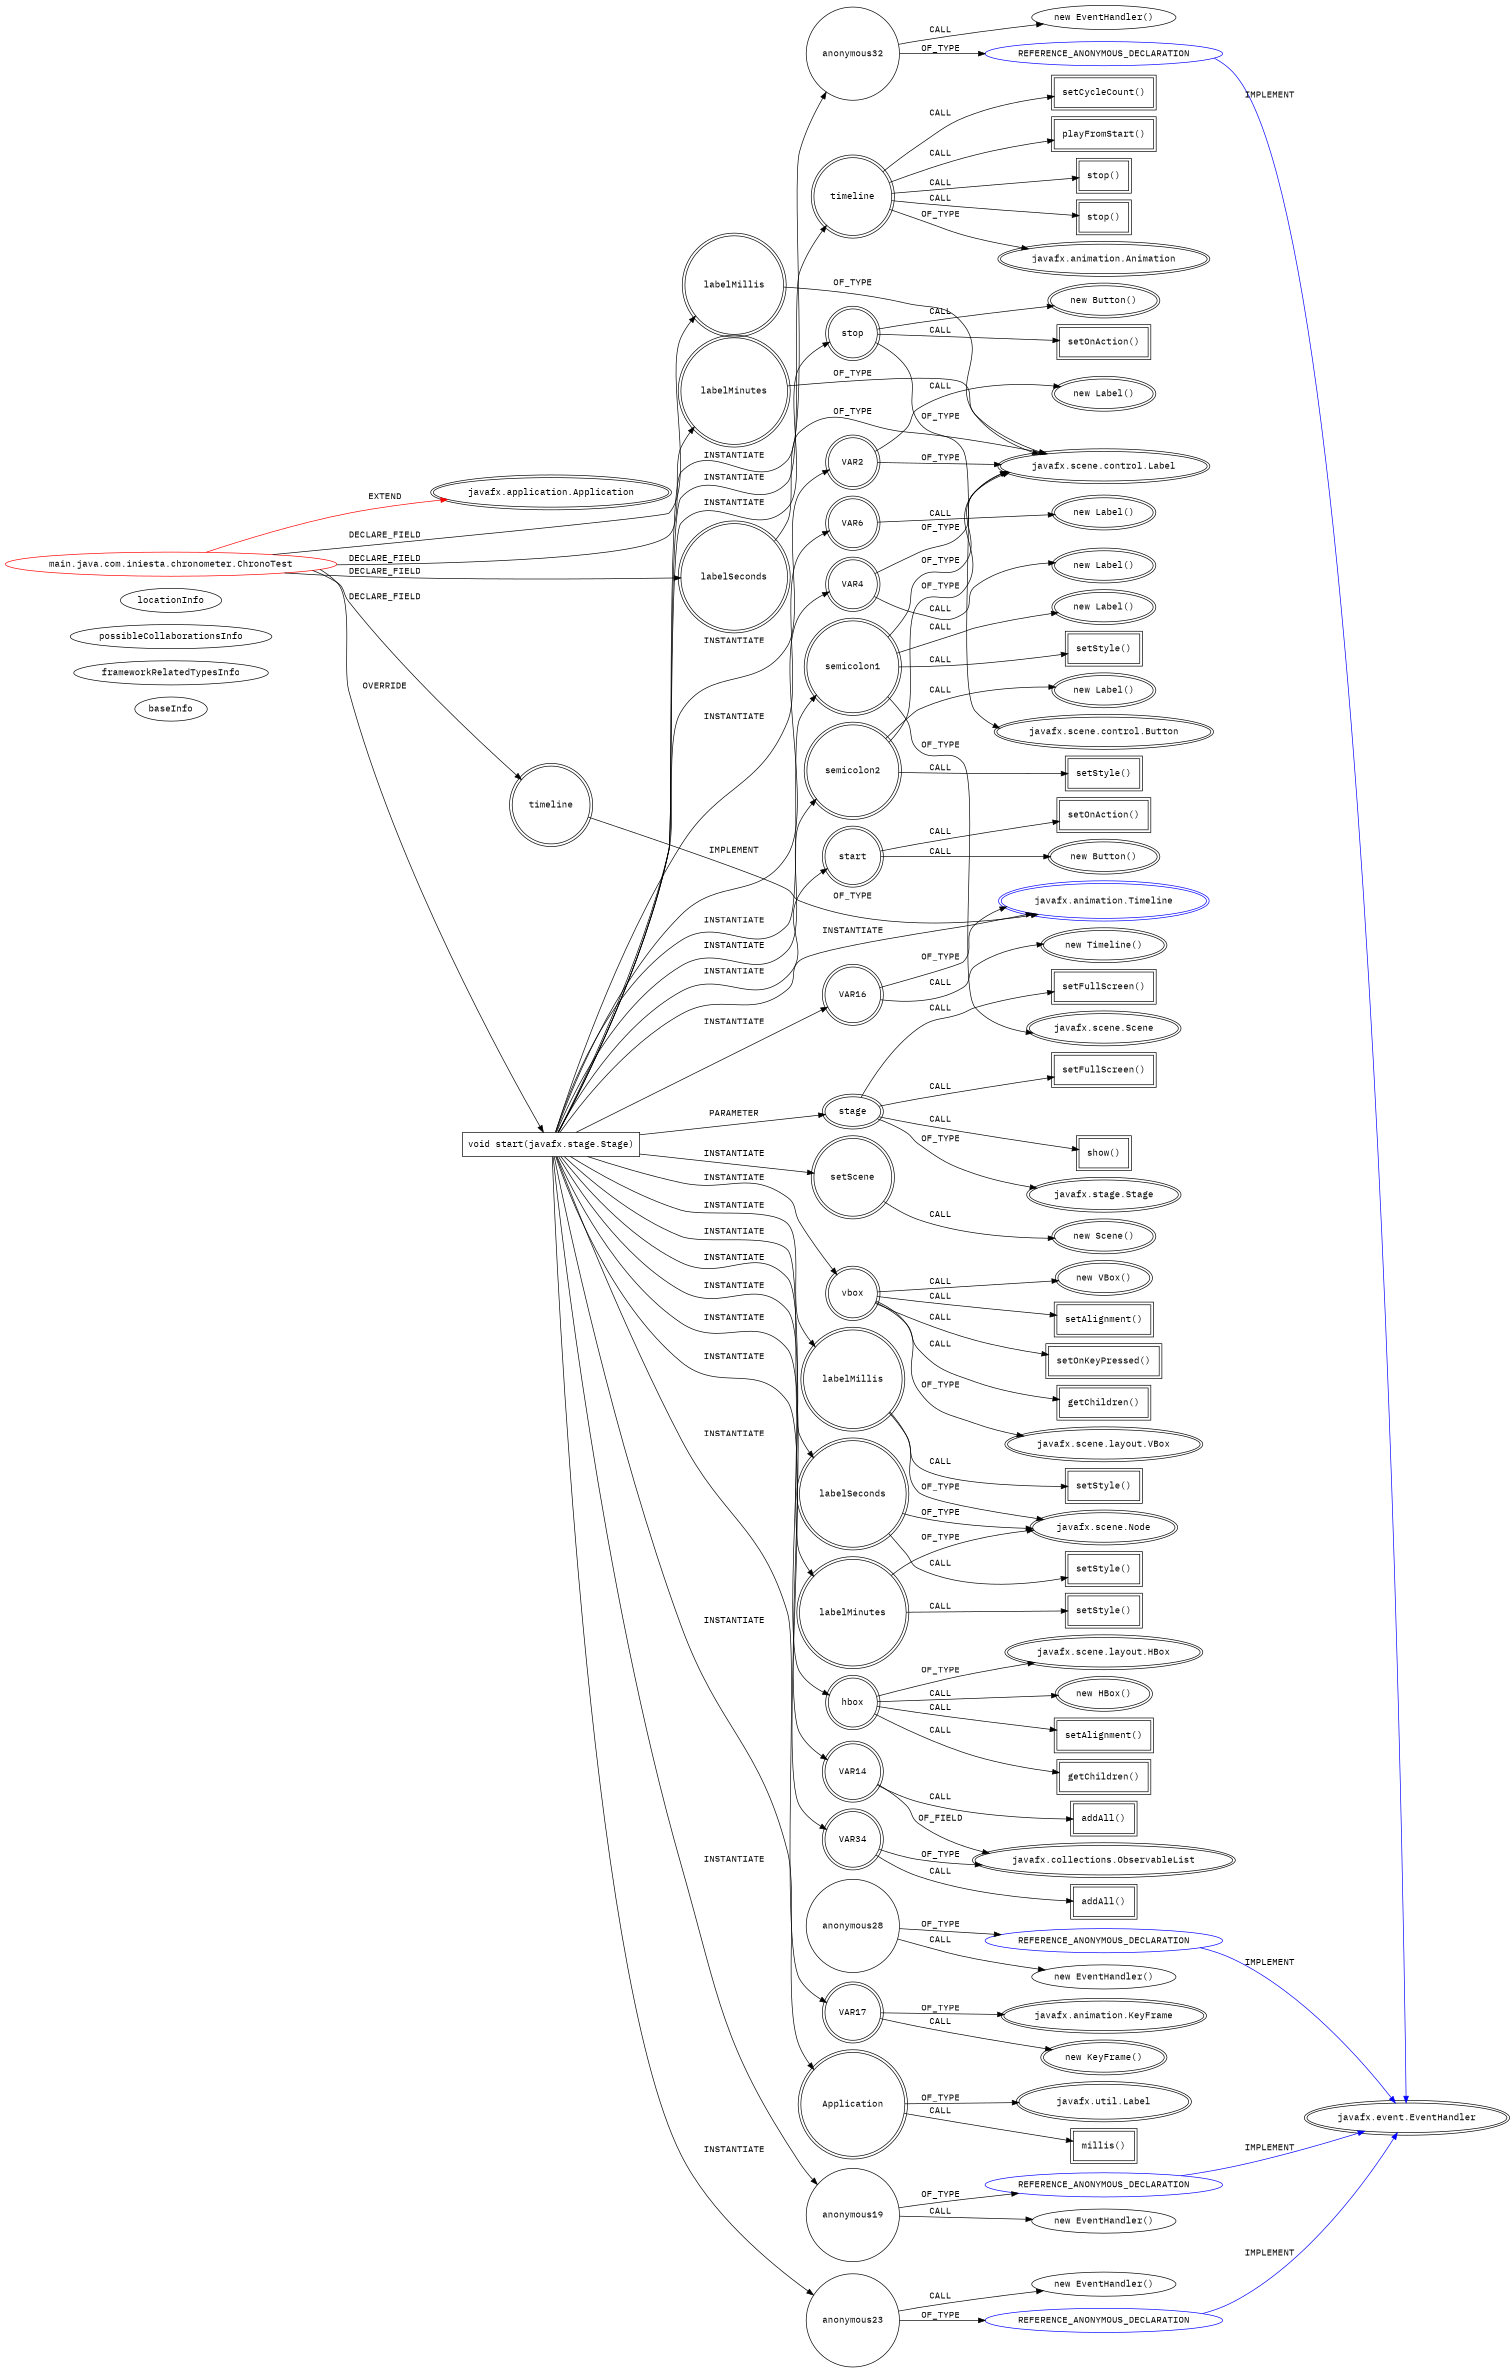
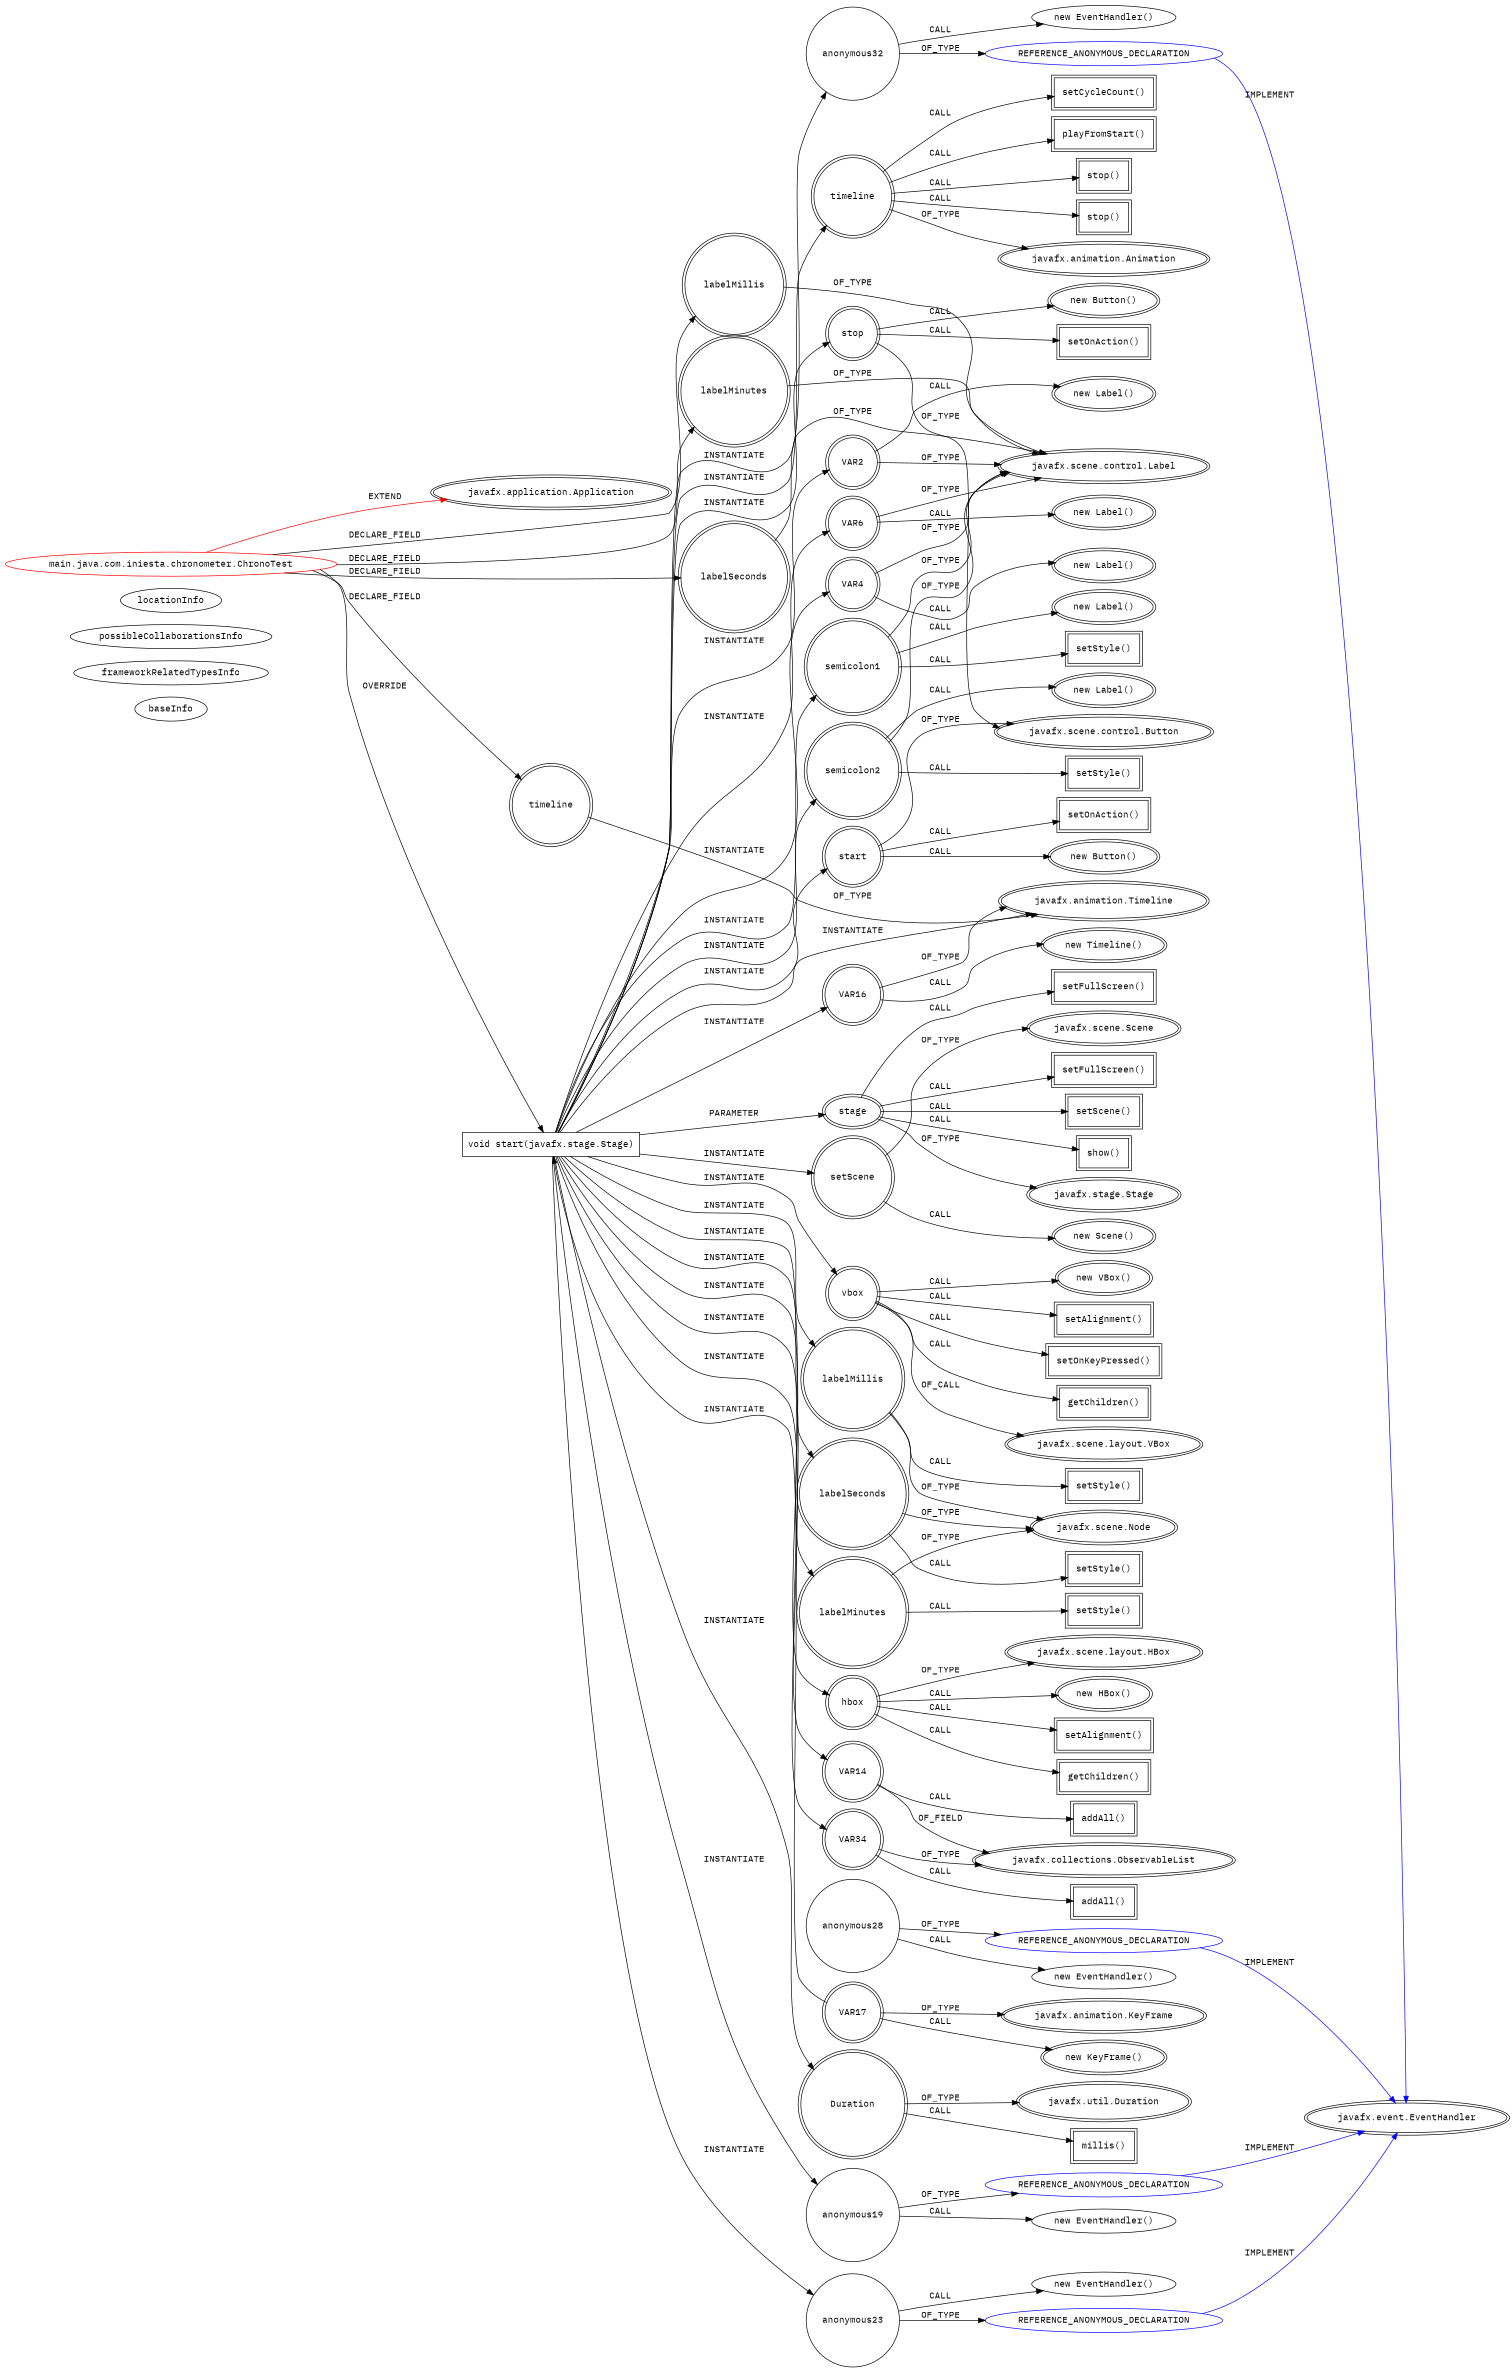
none -> (955, 496)
none -> (909, 752)
(970, 848) -> (929, 1067)
(734, 850) -> (734, 850)
(1104, 901) -> (1104, 901)
none -> (1104, 1112)
(941, 1385) -> (941, 1385)
(765, 1559) -> (791, 1448)
(1104, 2102) -> (1104, 2102)
(853, 2104) -> (853, 2104)
